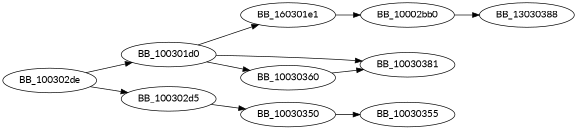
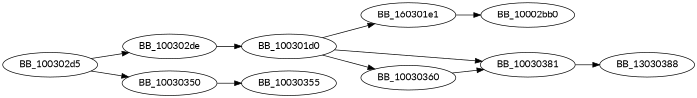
(463, 15) -> (584, 65)
(106, 89) -> (107, 56)
